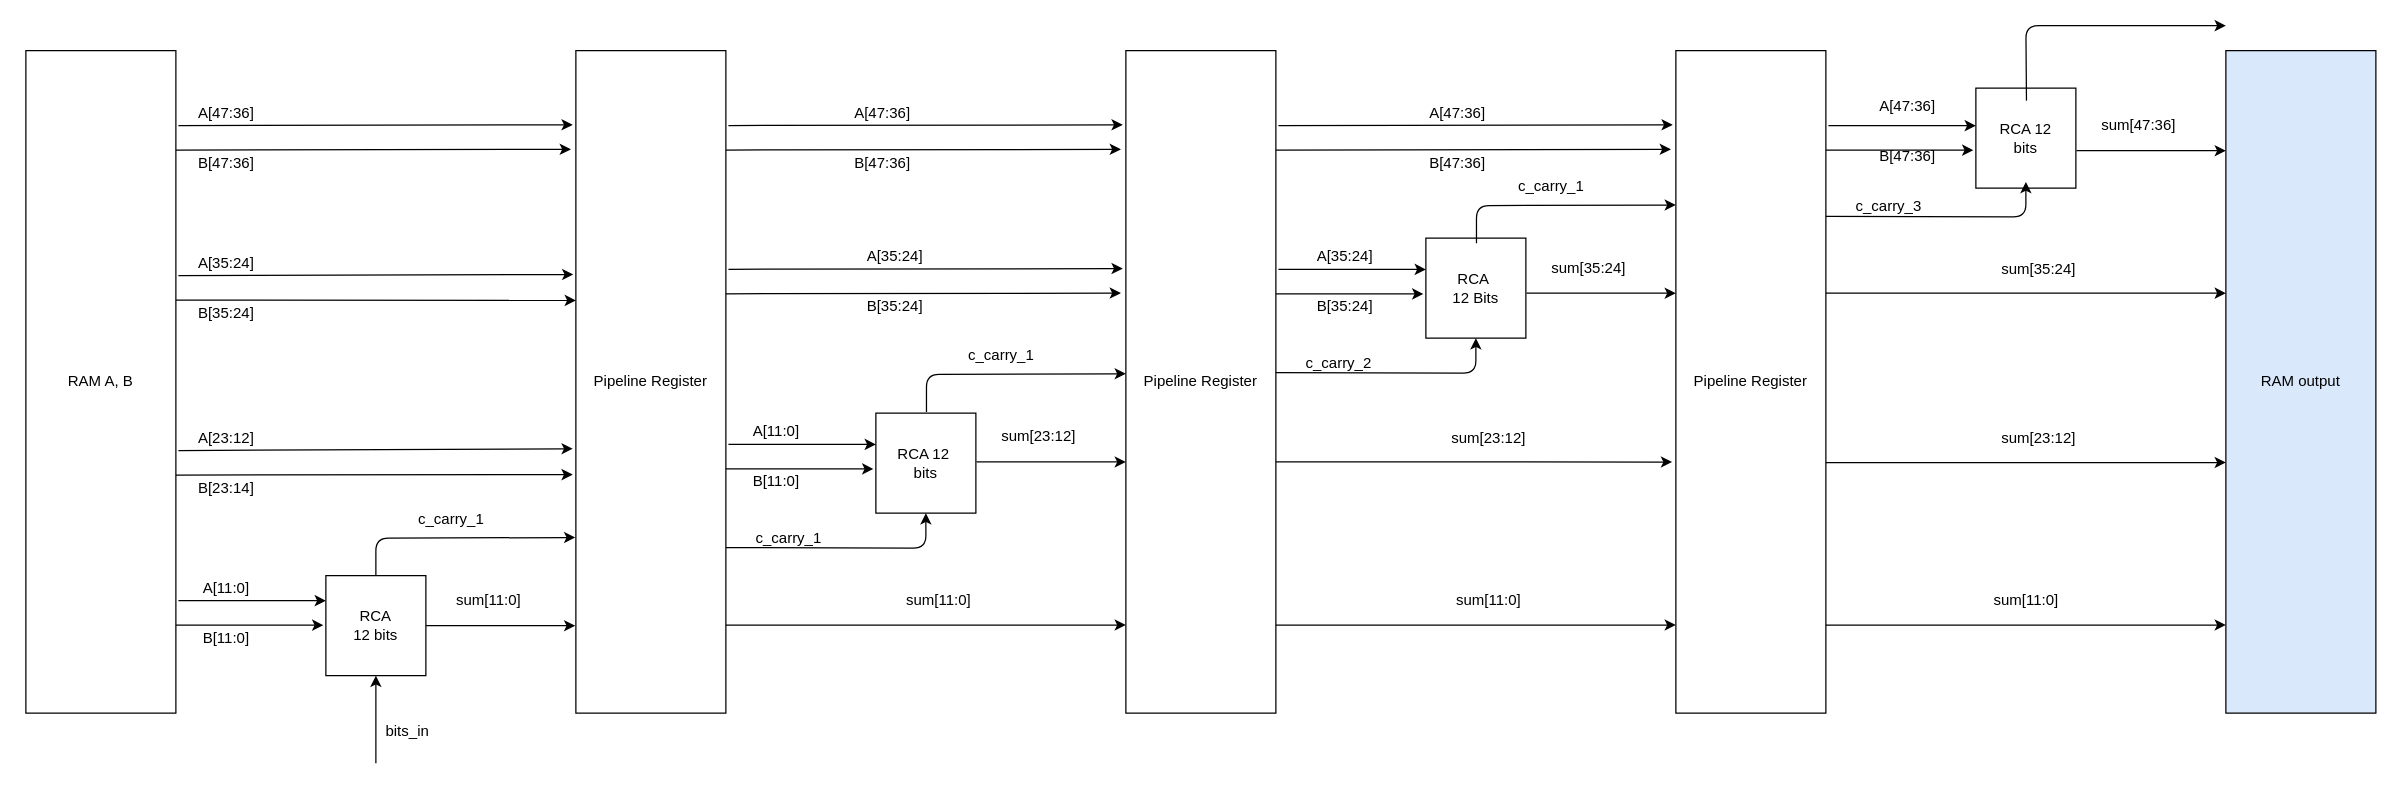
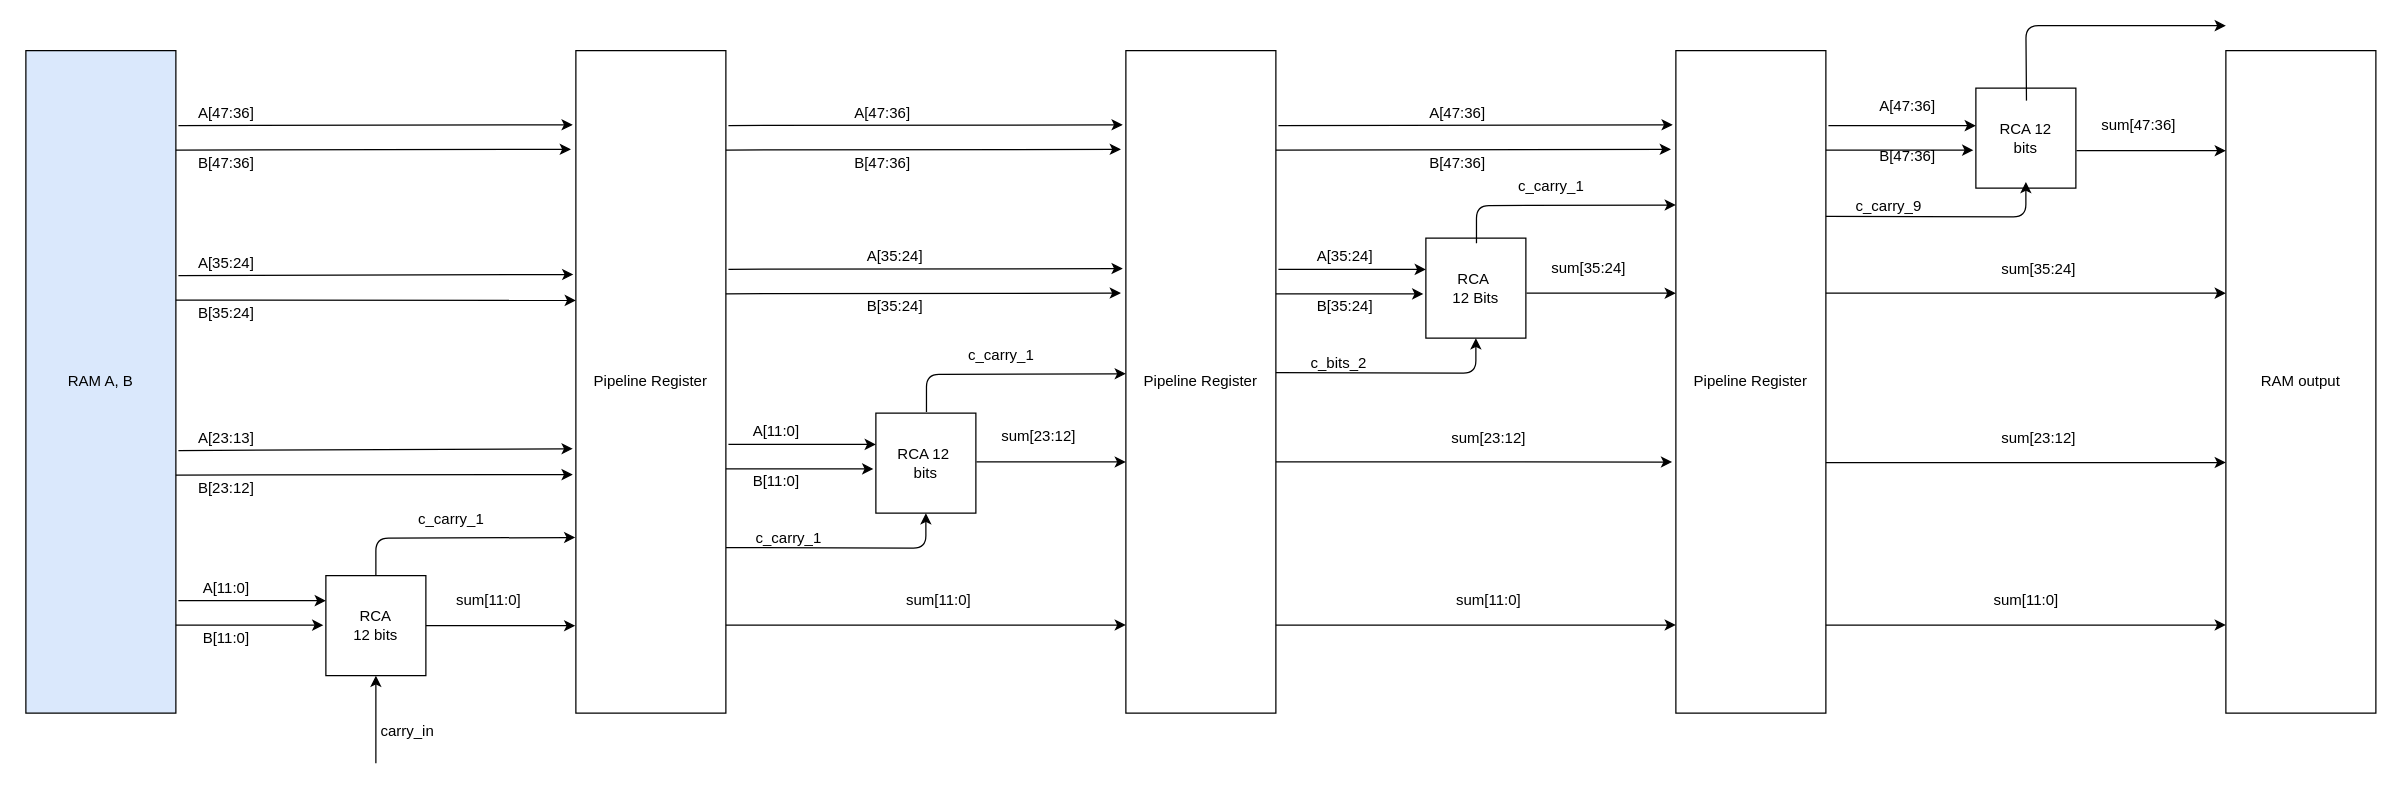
(1889, 207) -> (1889, 207)
(1339, 363) -> (1339, 363)
(101, 382) -> (101, 382)
(2301, 382) -> (2301, 382)
(226, 438) -> (226, 438)
(226, 488) -> (226, 488)
(408, 732) -> (408, 732)
